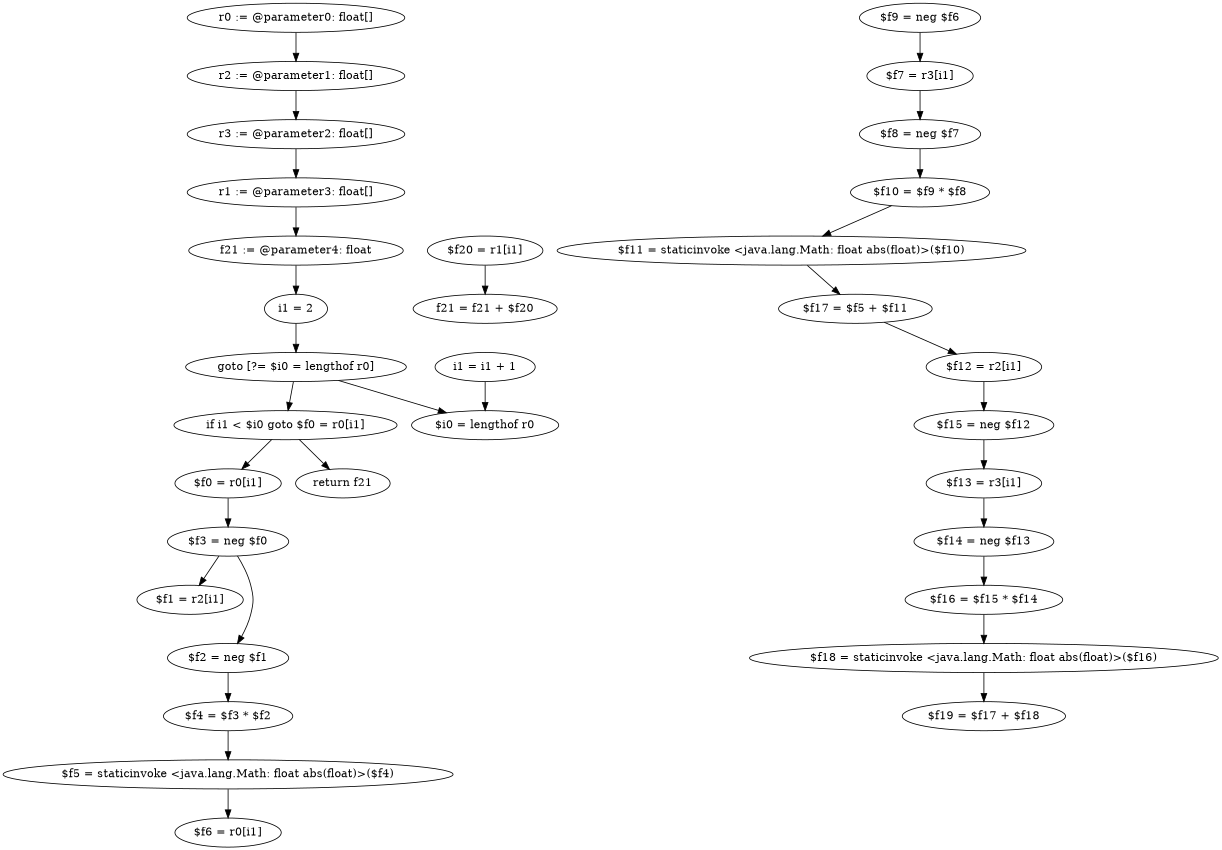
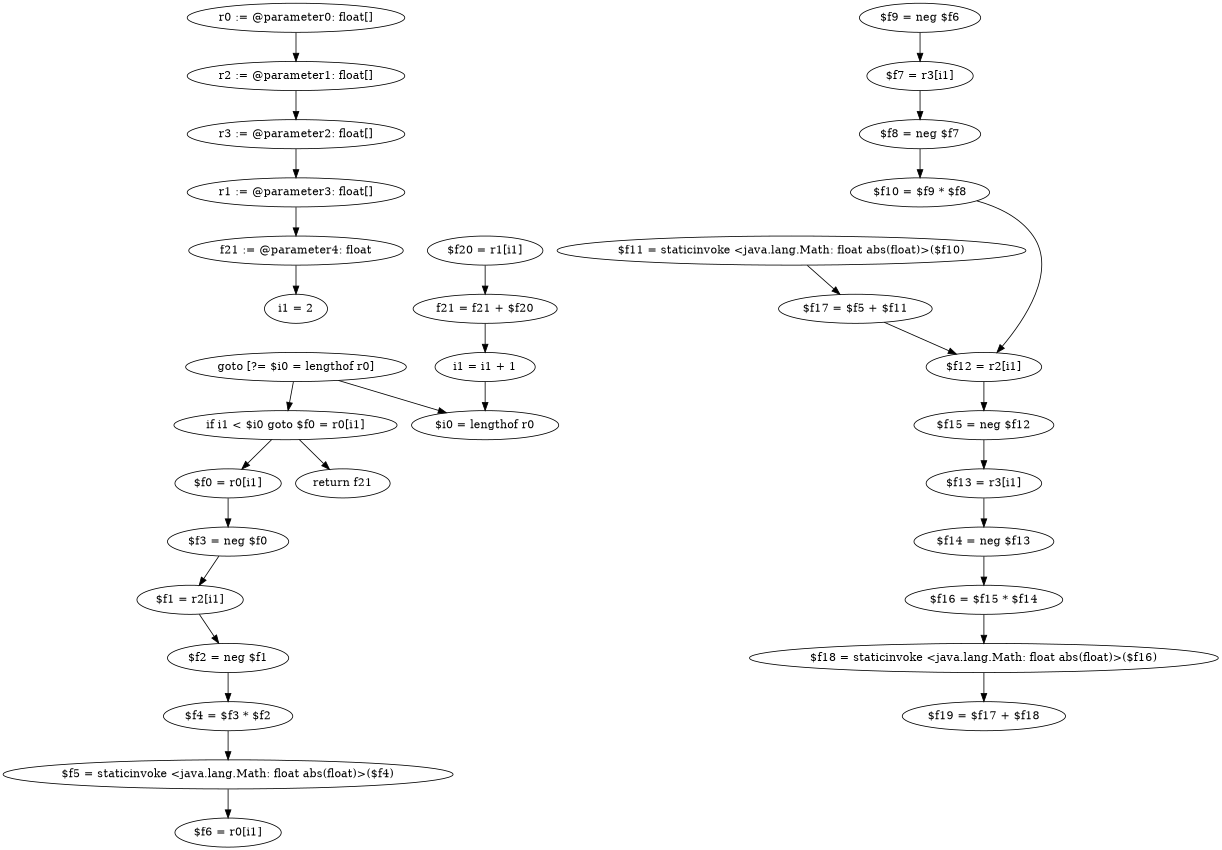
(861, 219) -> (1041, 262)
(296, 334) -> none
none -> (485, 334)
(253, 596) -> (207, 625)
